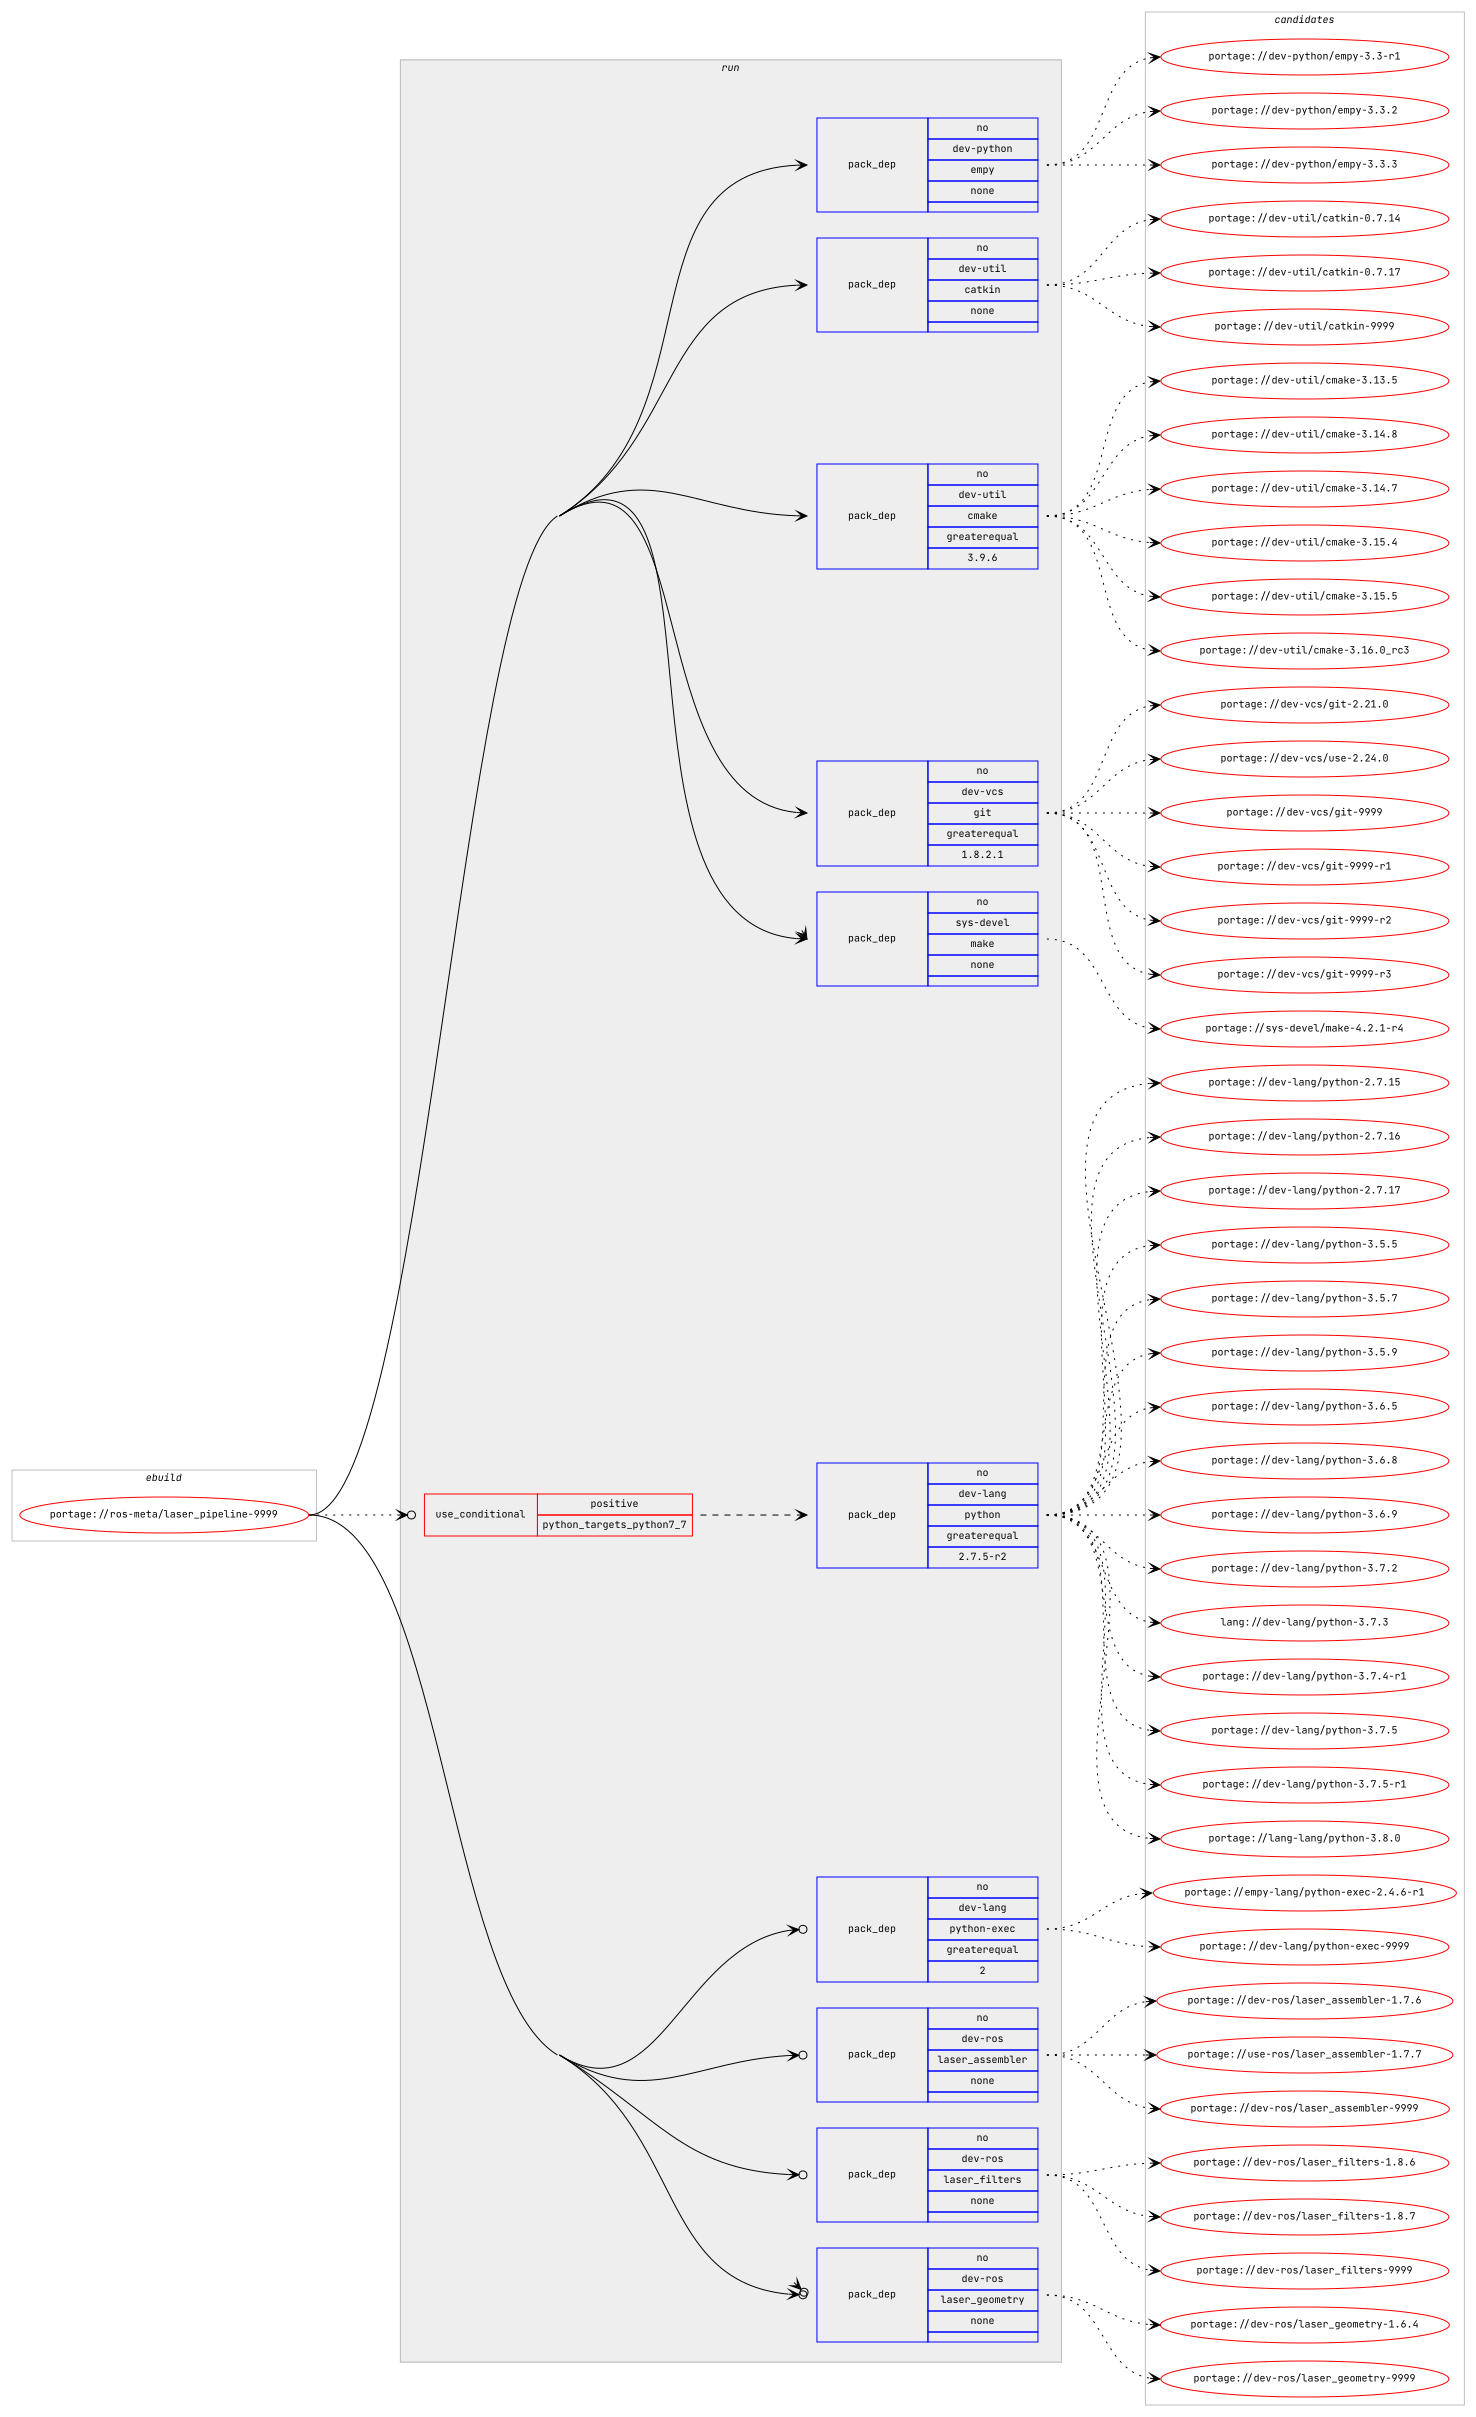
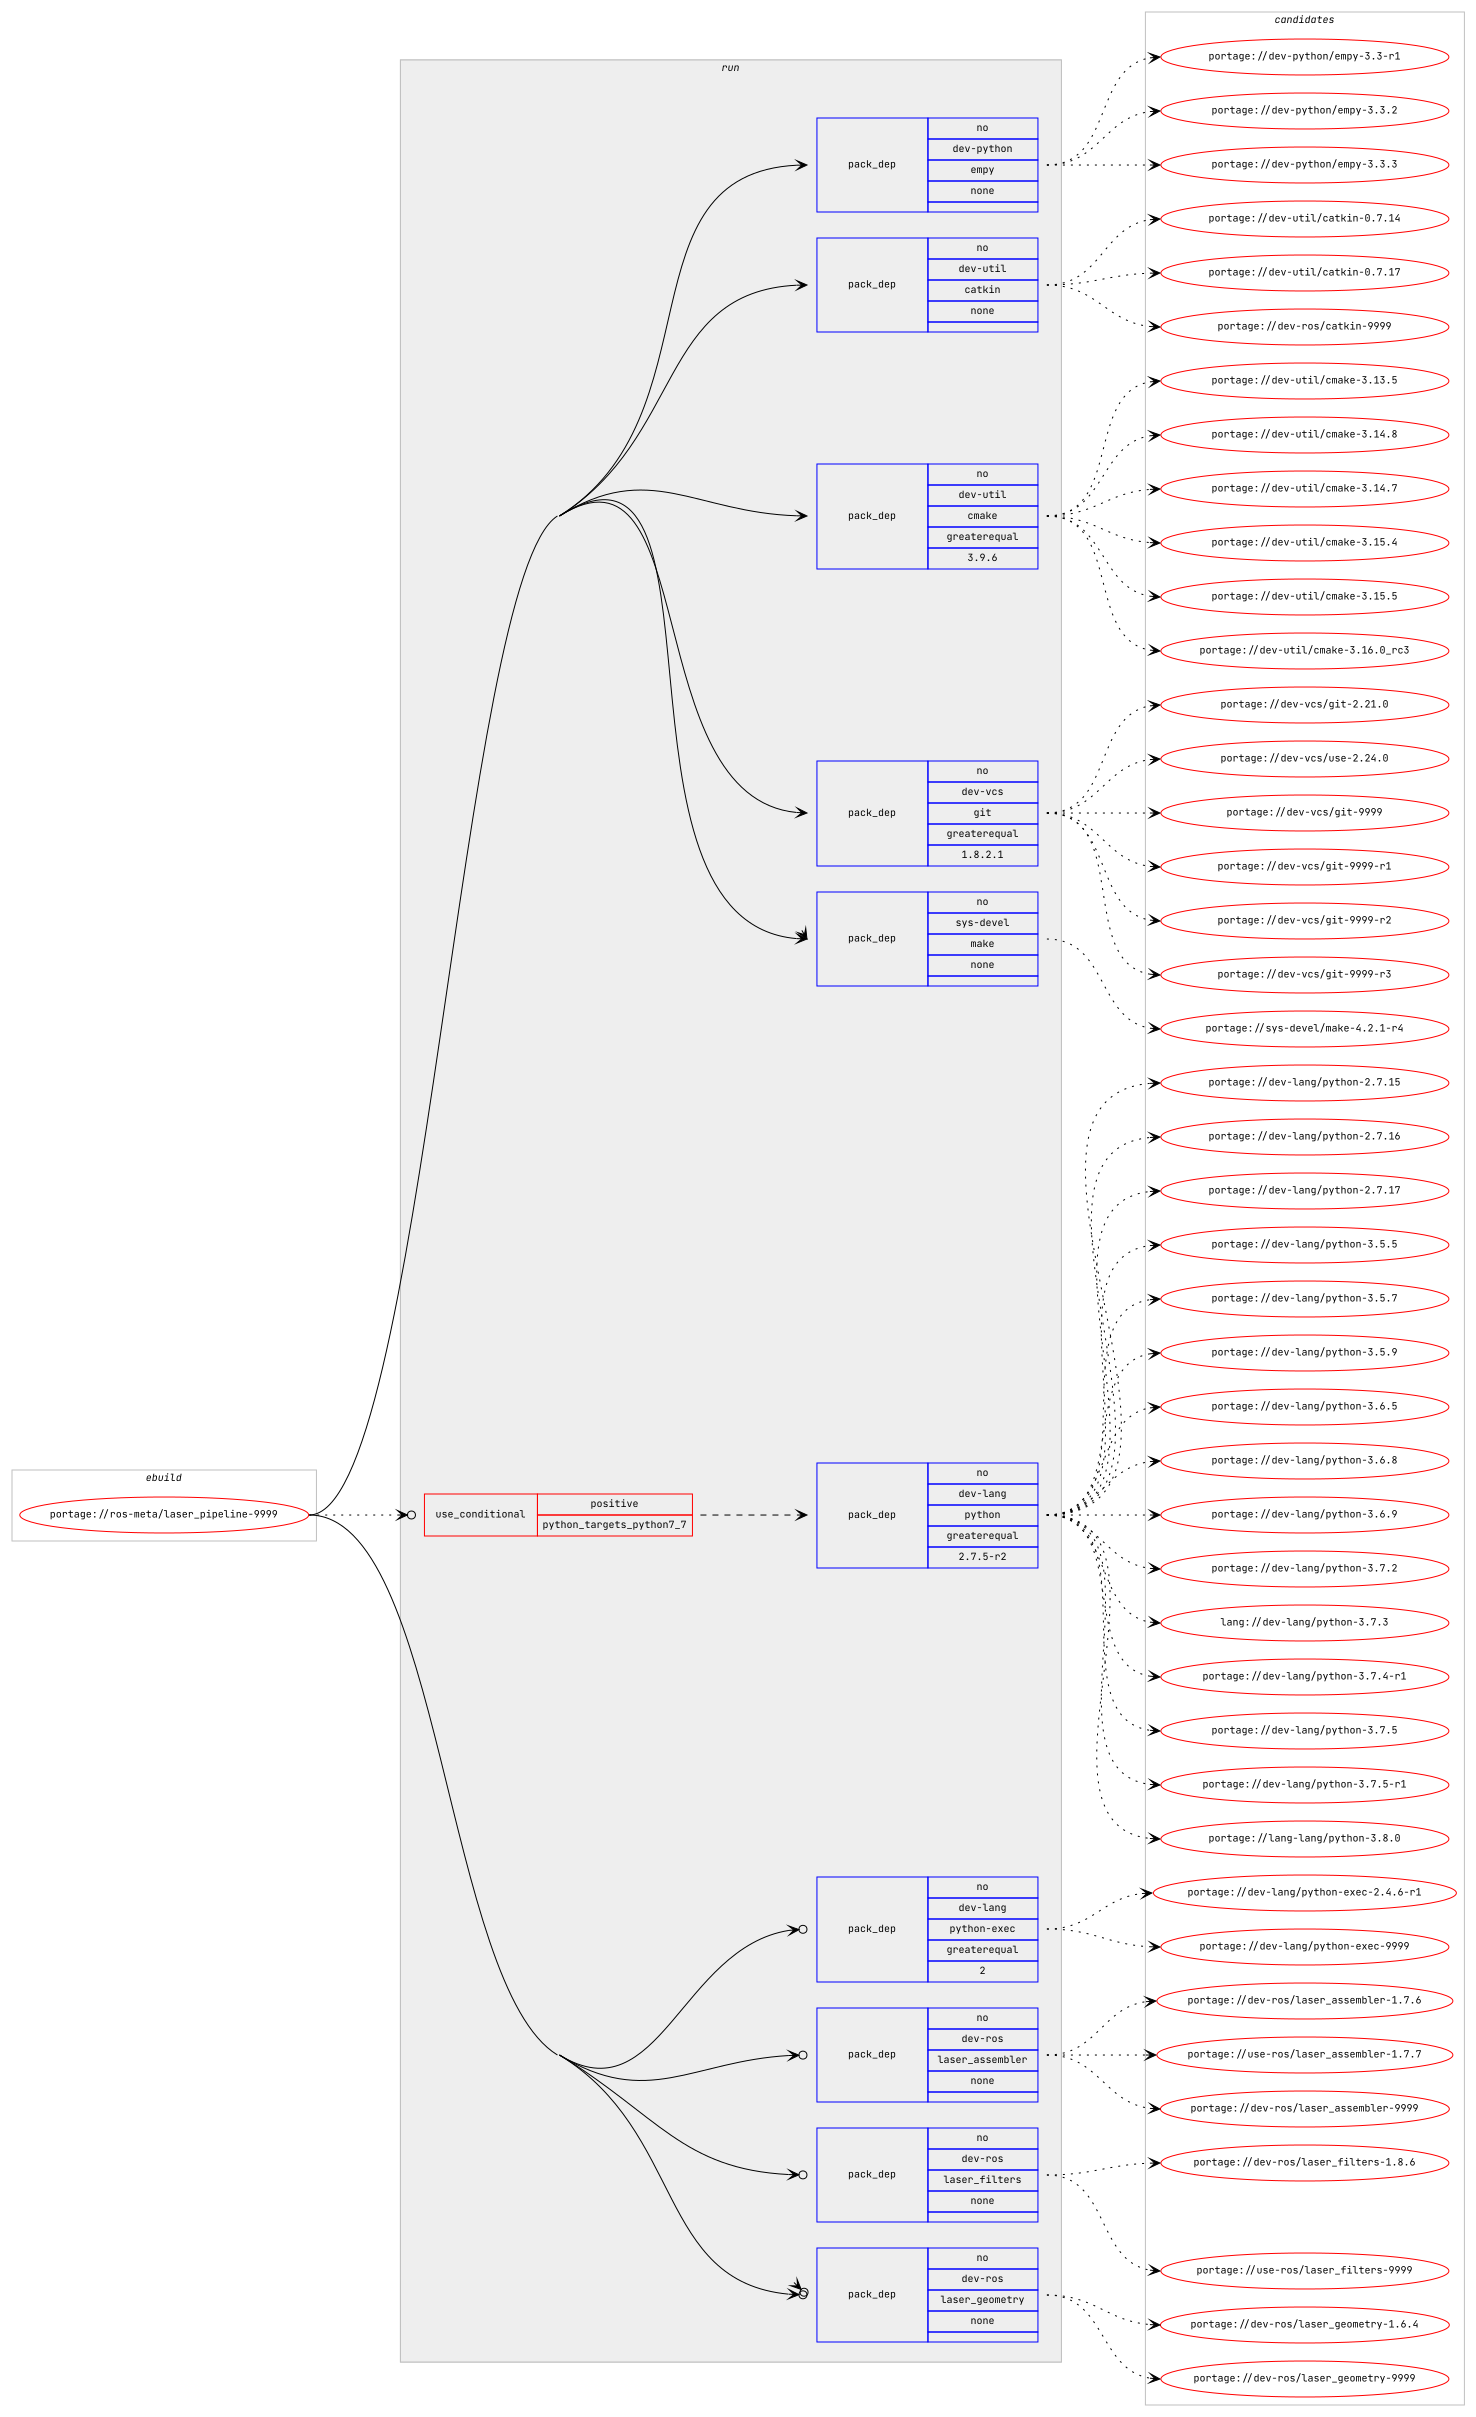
(1305, 327) -> (1305, 327)
(1305, 1893) -> (1305, 1893)
(1305, 2217) -> none
(1305, 2271) -> (1305, 2271)
